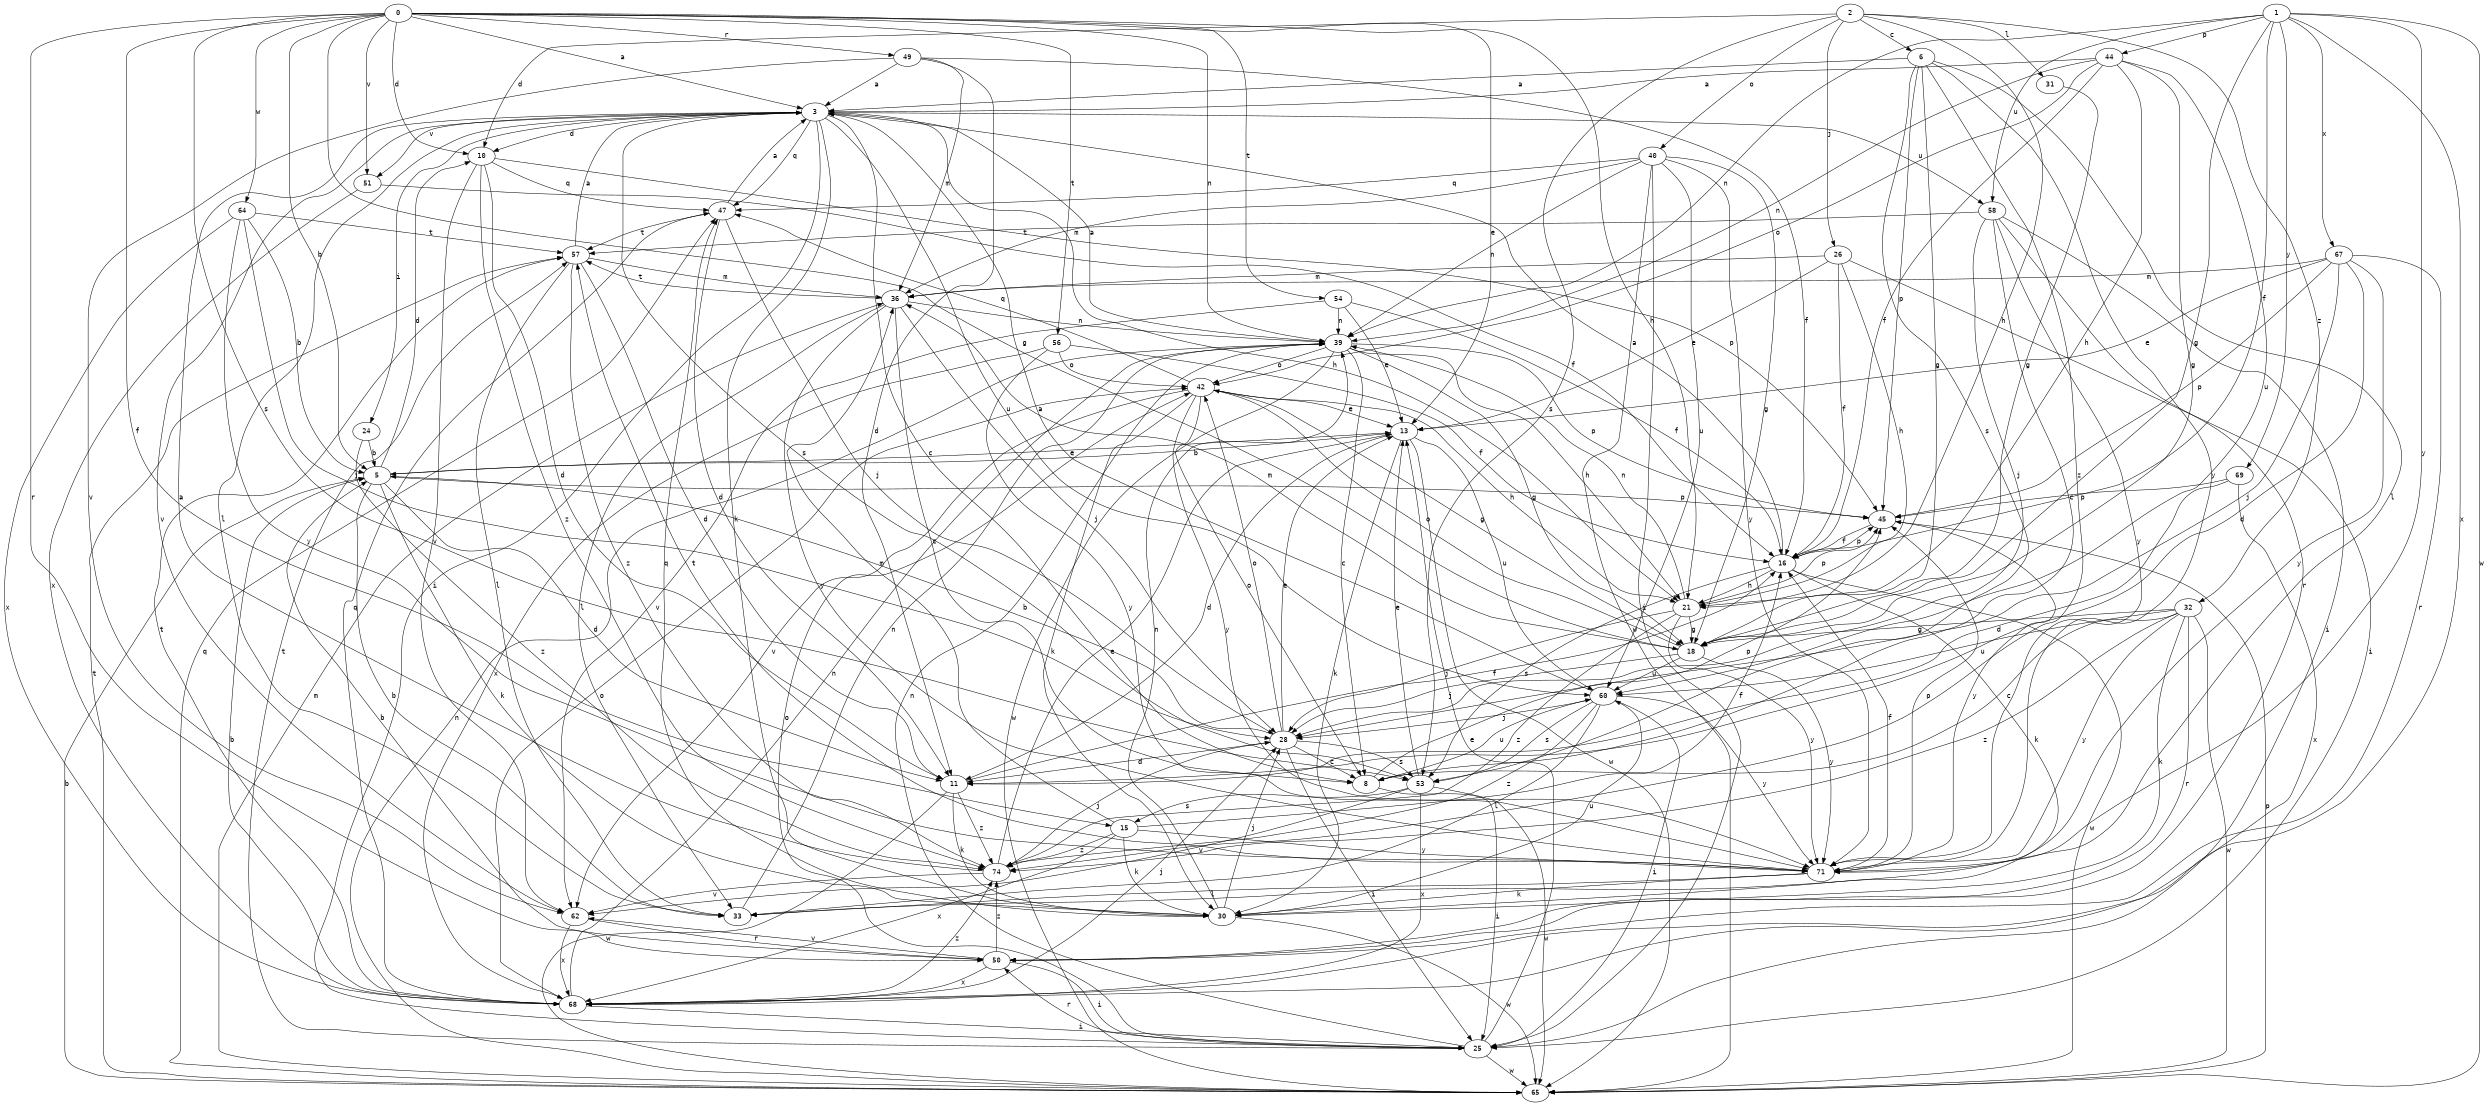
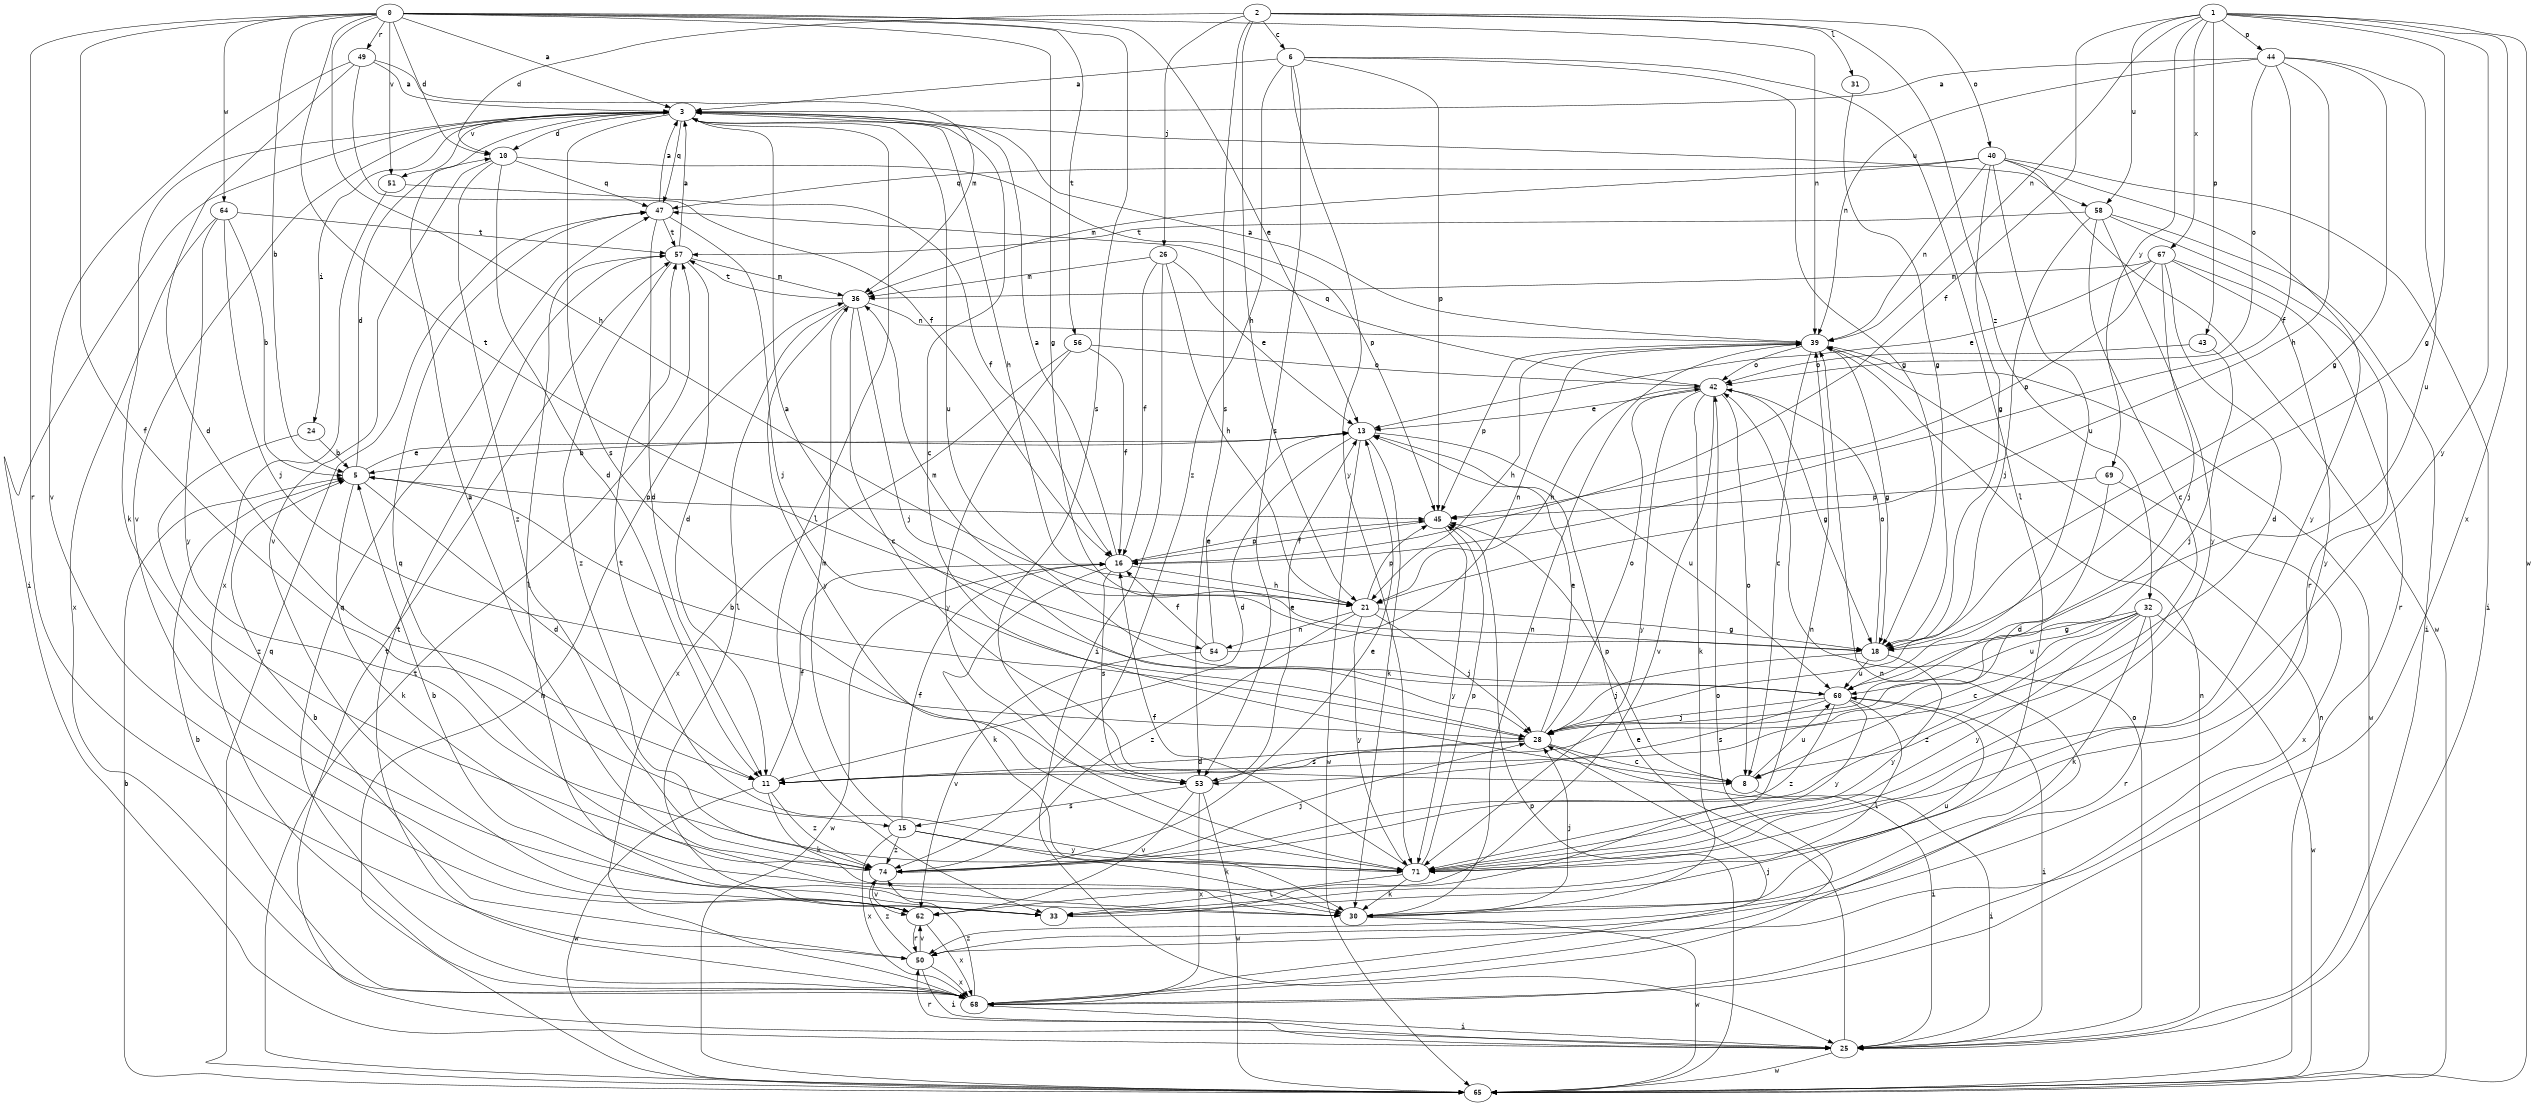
none -> (2203, 343)
(1557, 430) -> (1295, 628)
(459, 753) -> (590, 854)
